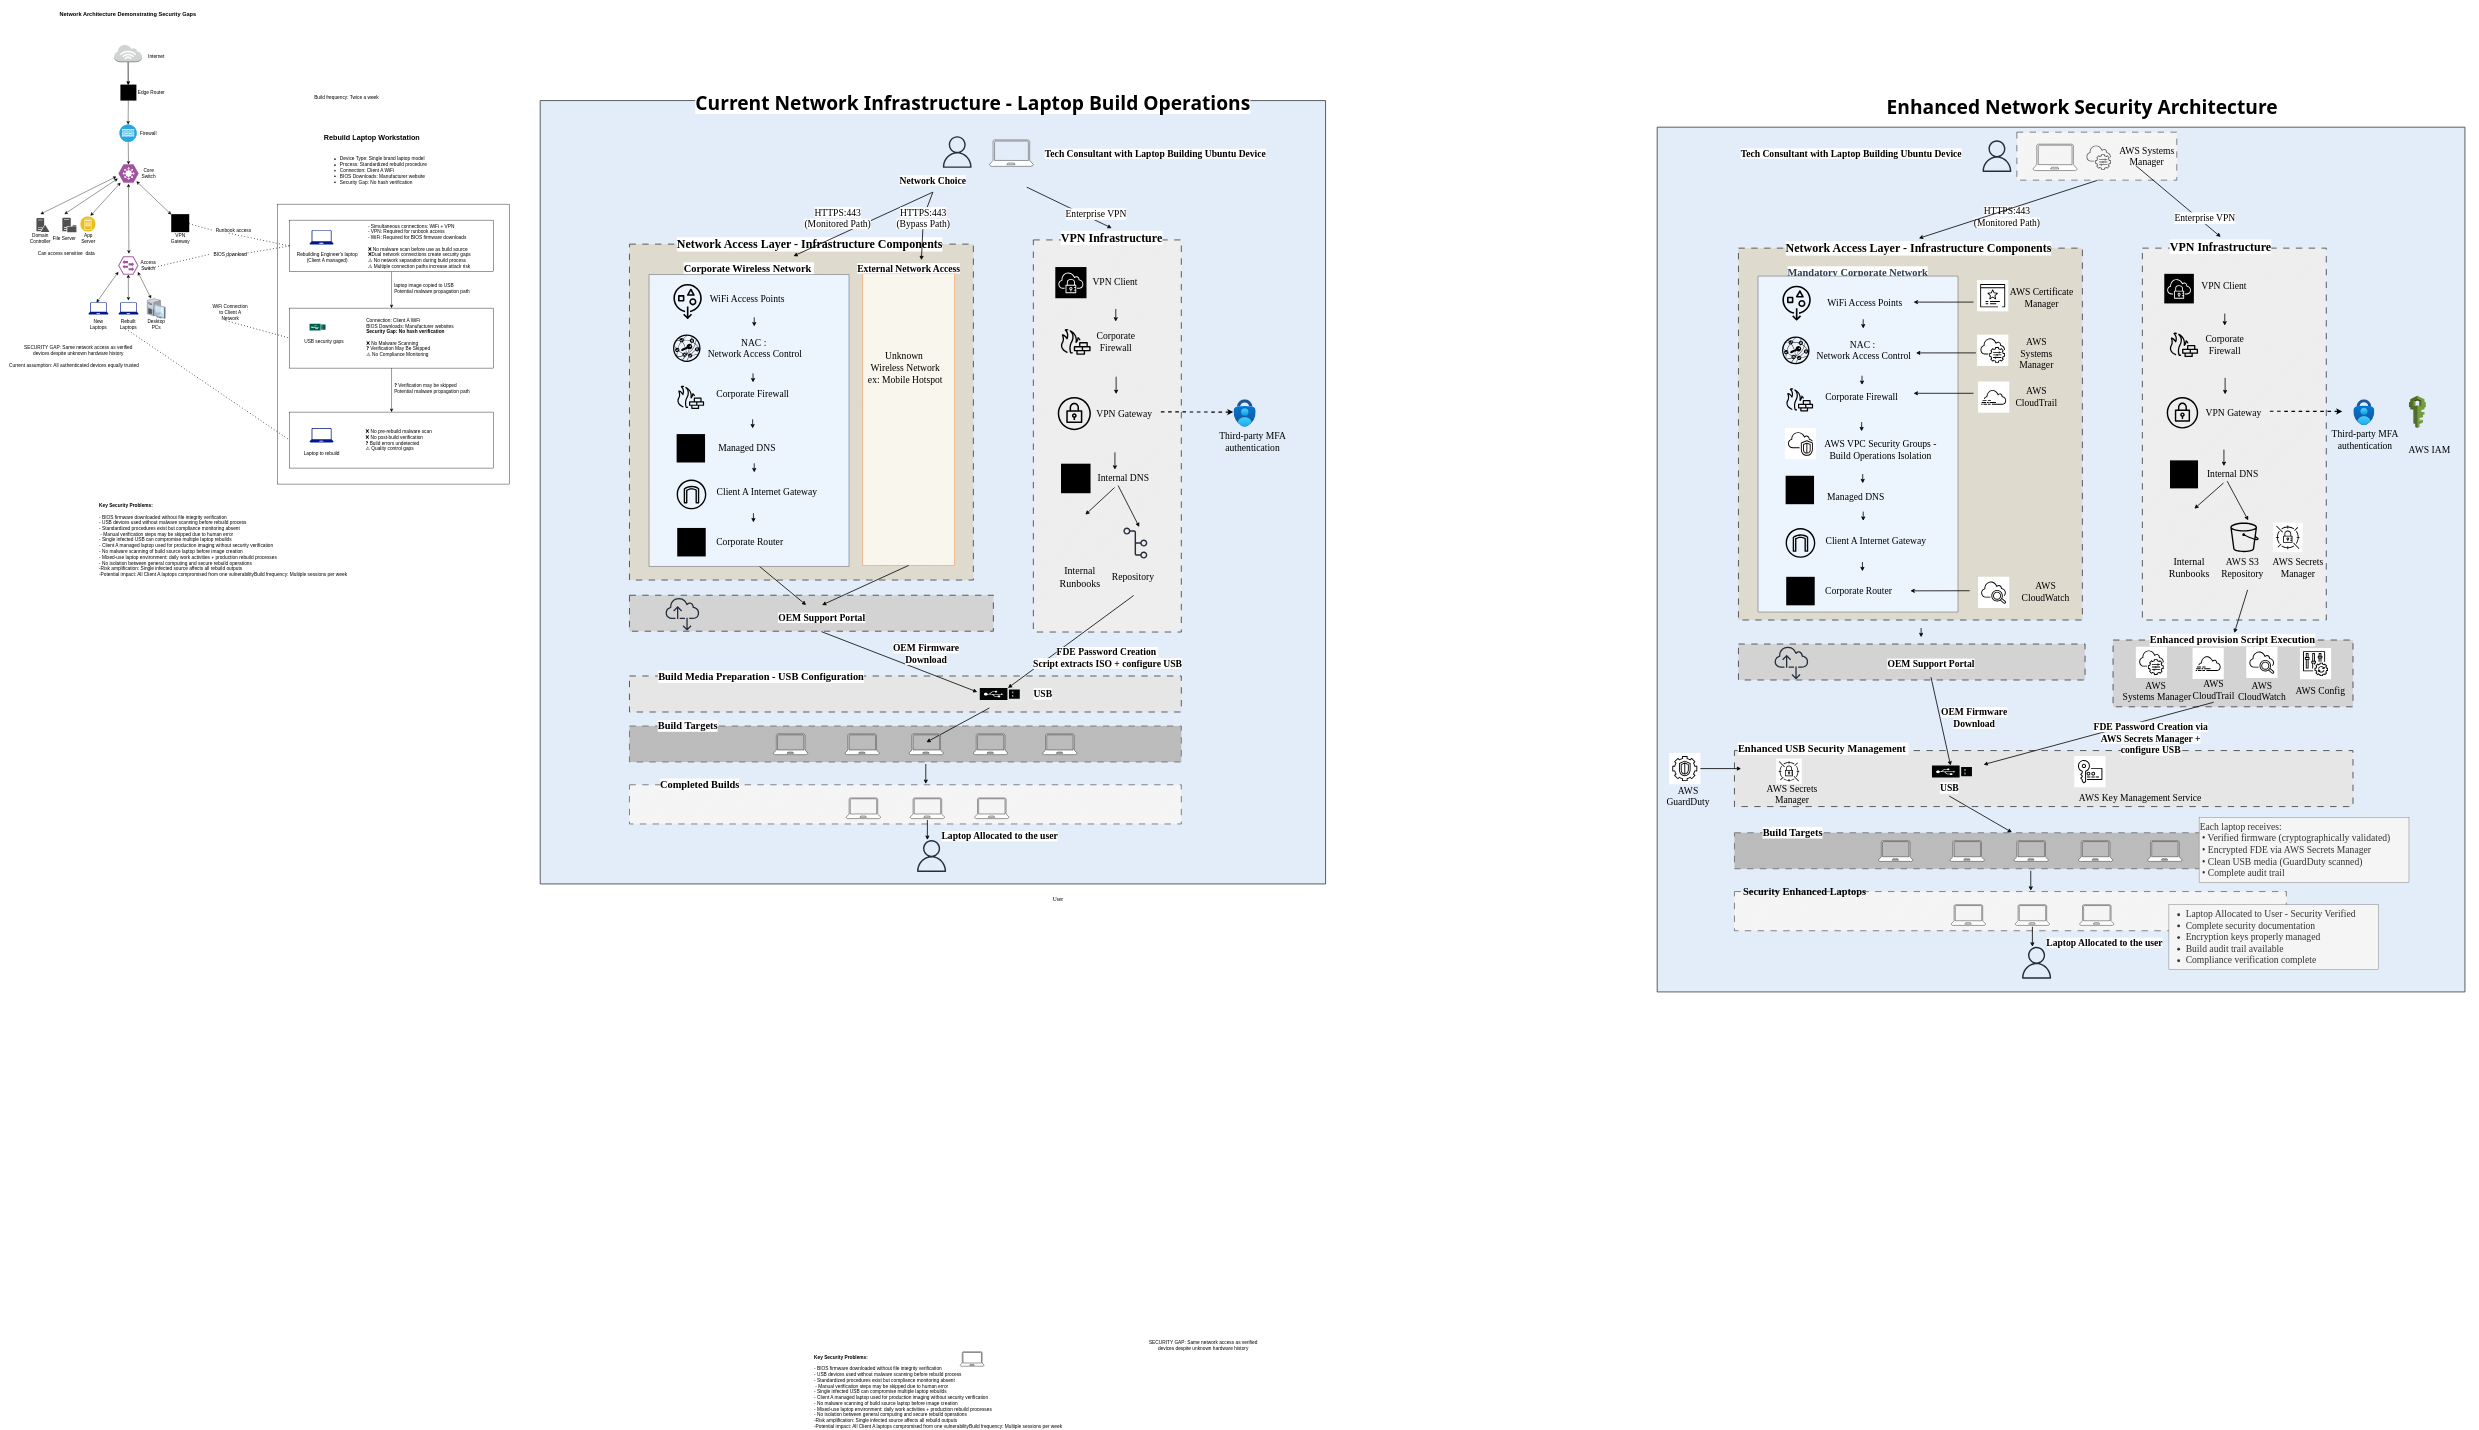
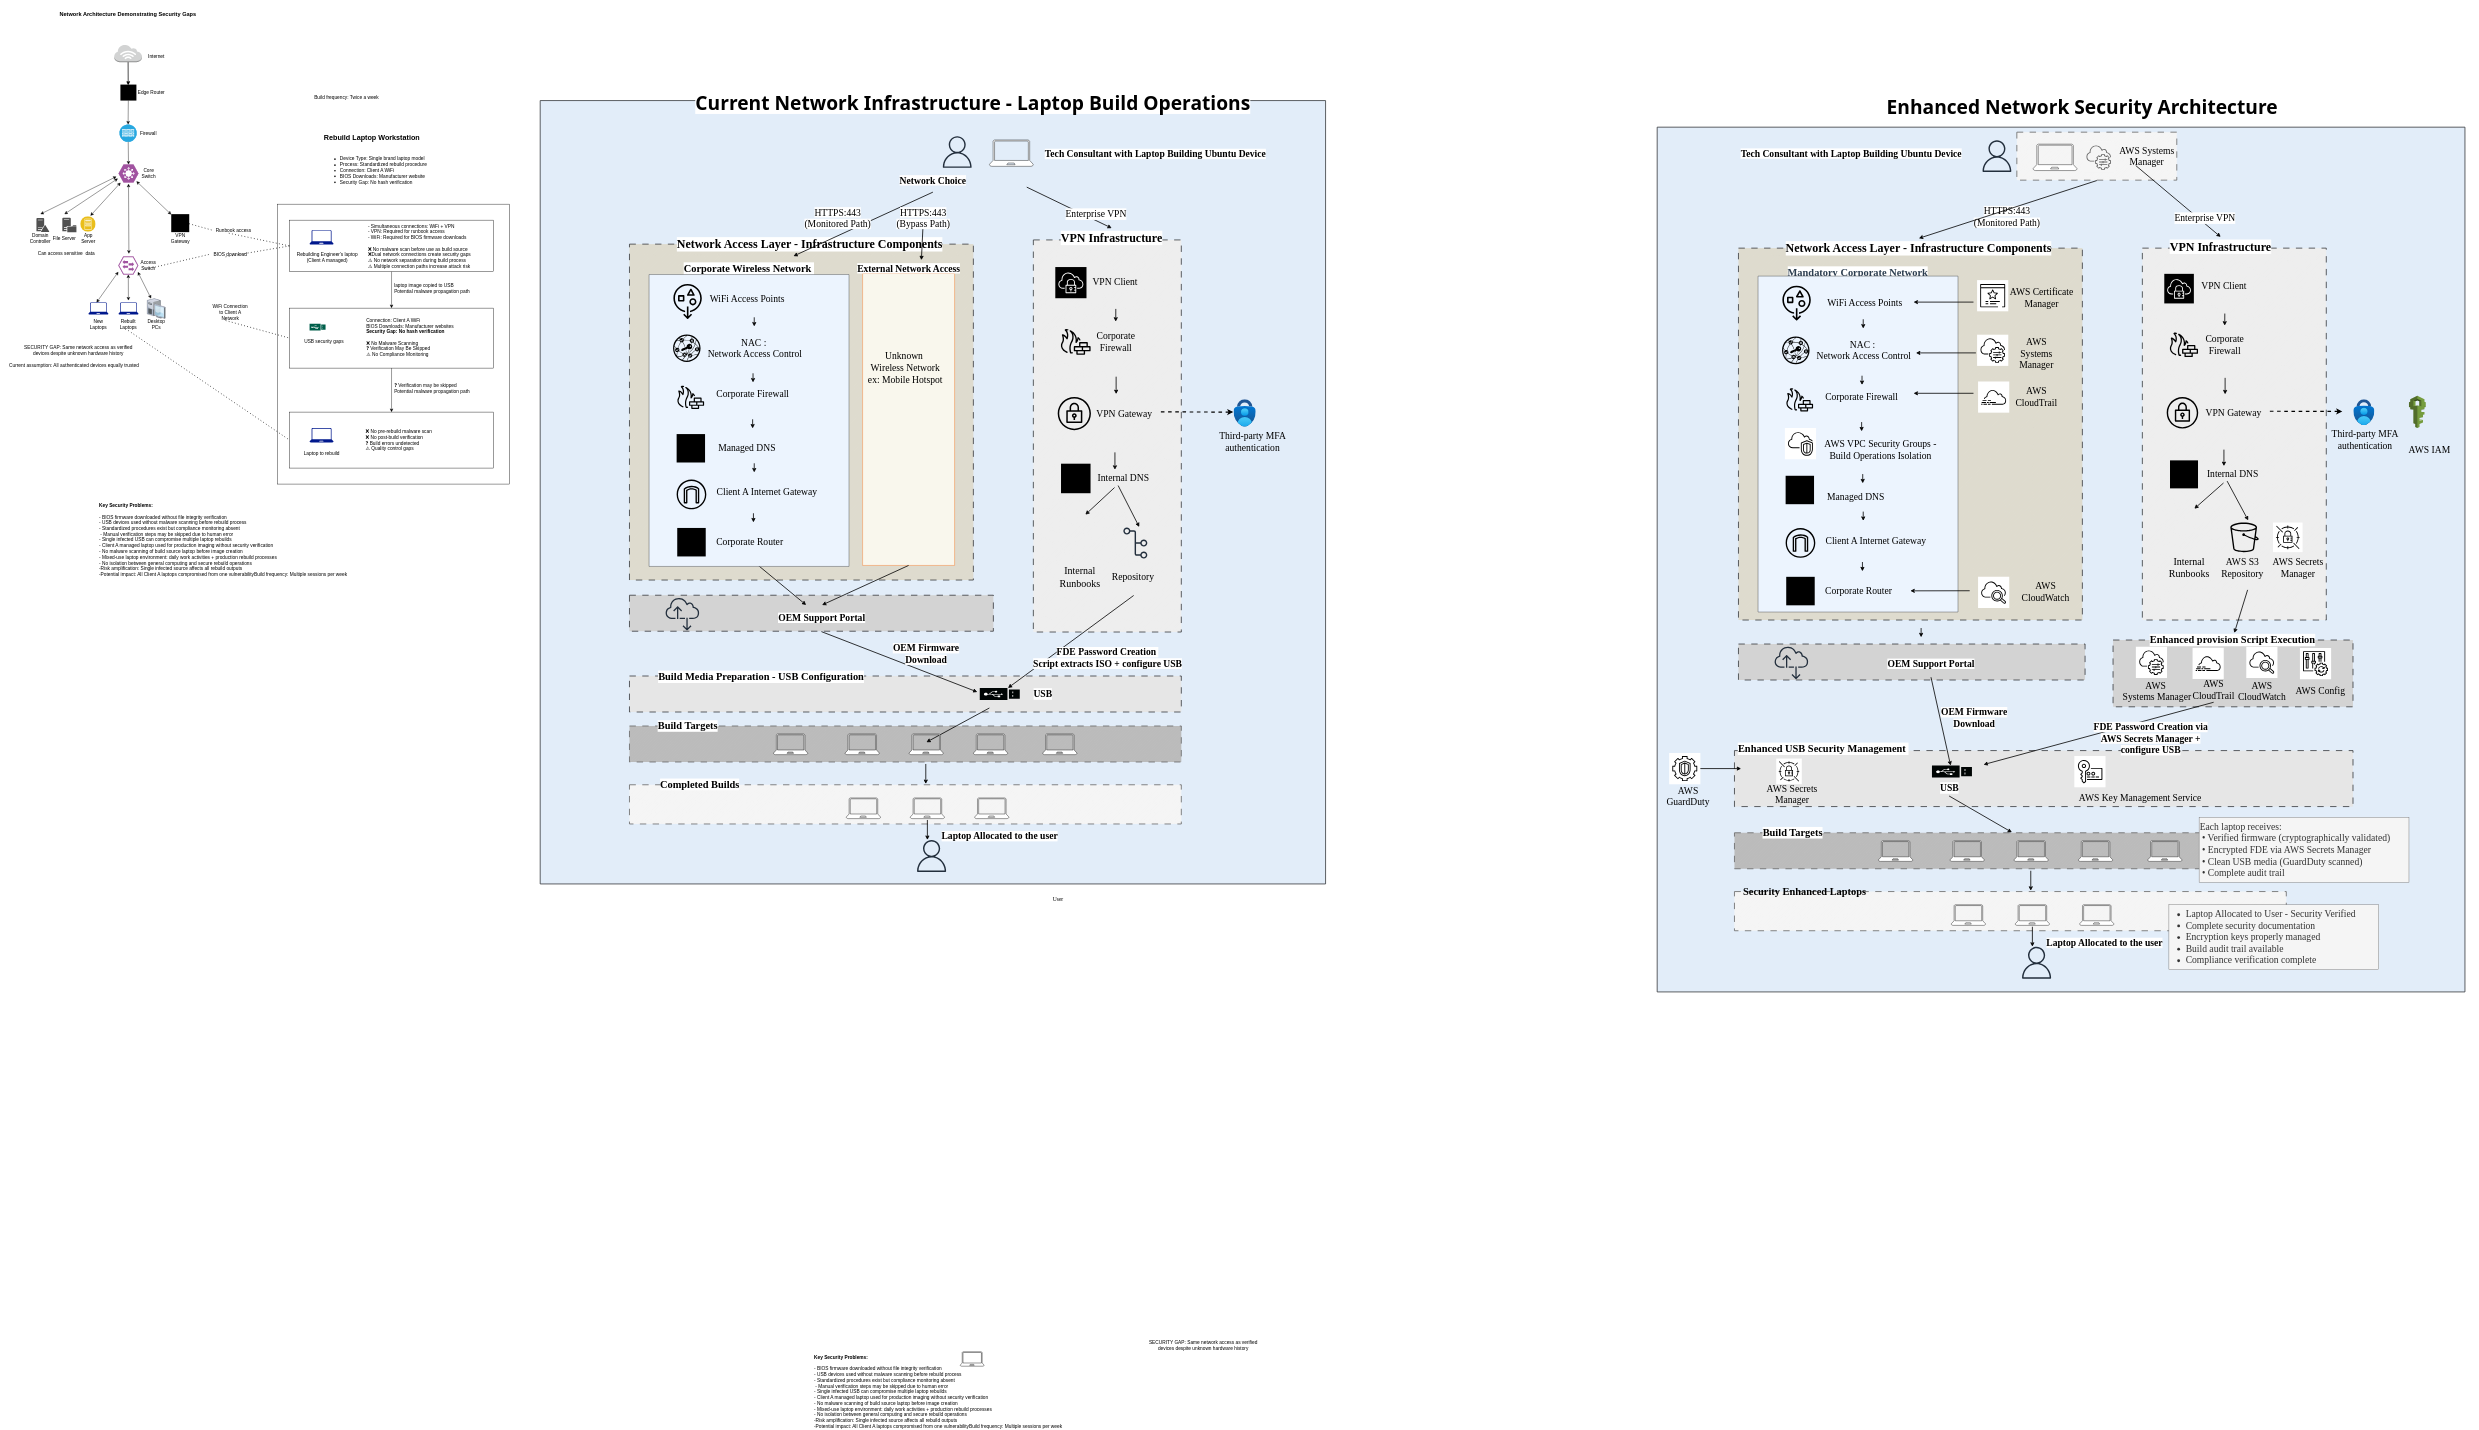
(930, 200) -> none
